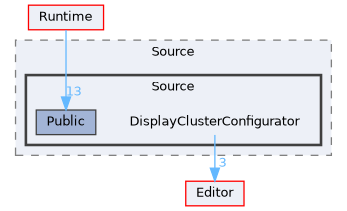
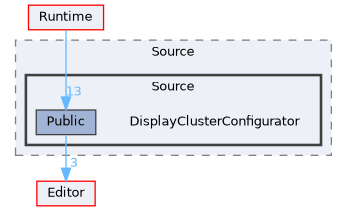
(215, 152) -> (66, 152)
